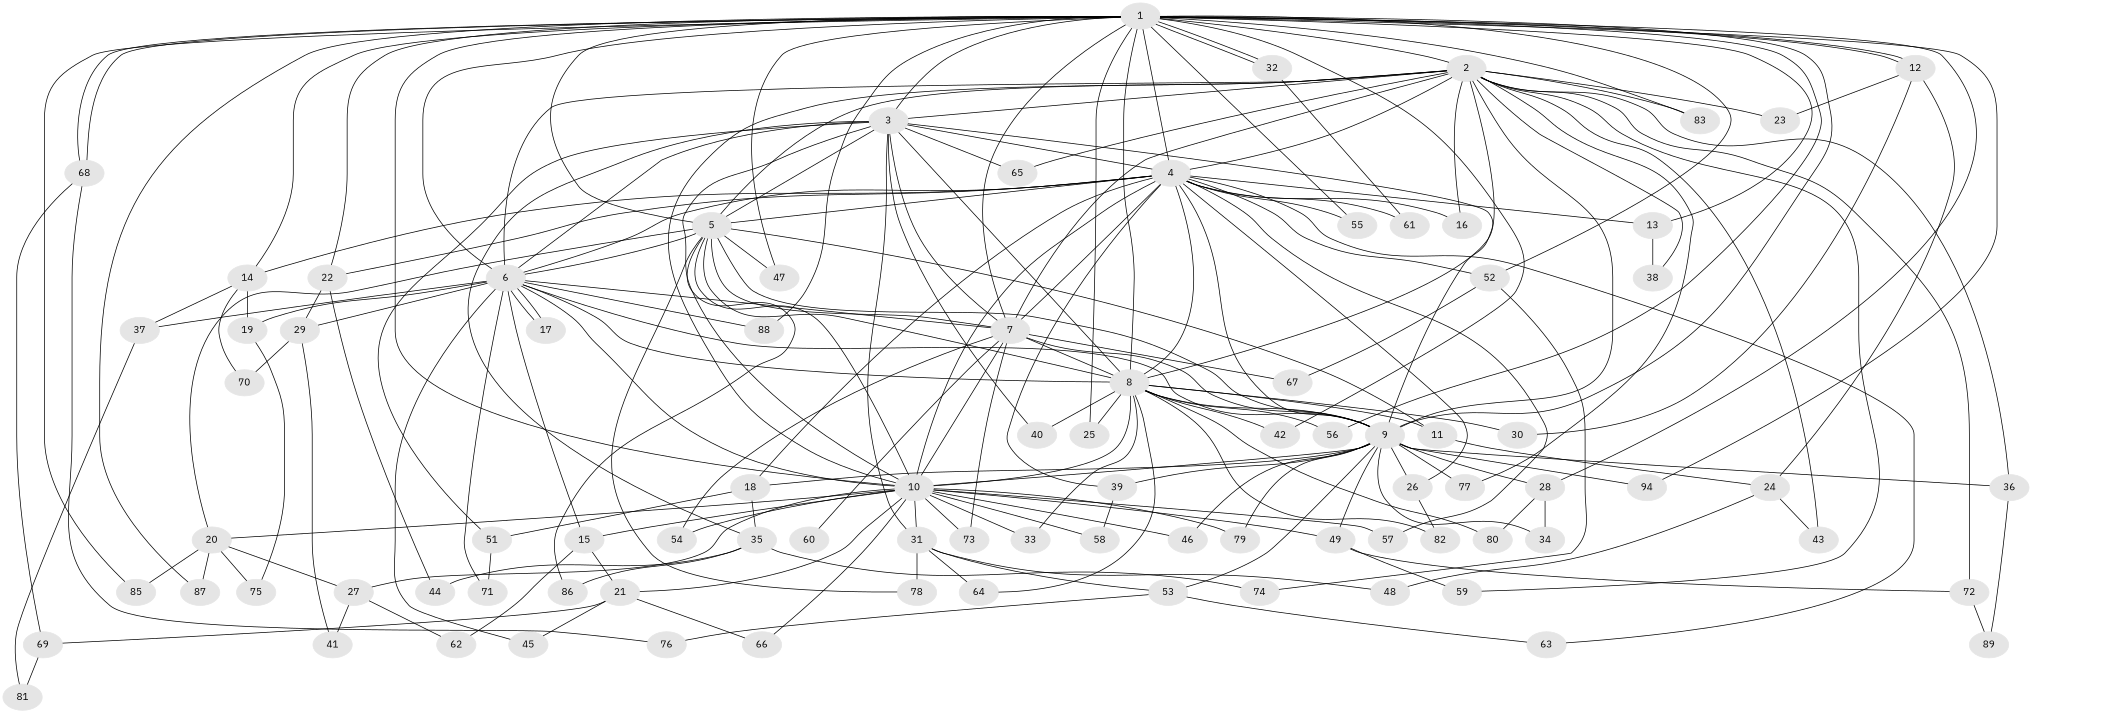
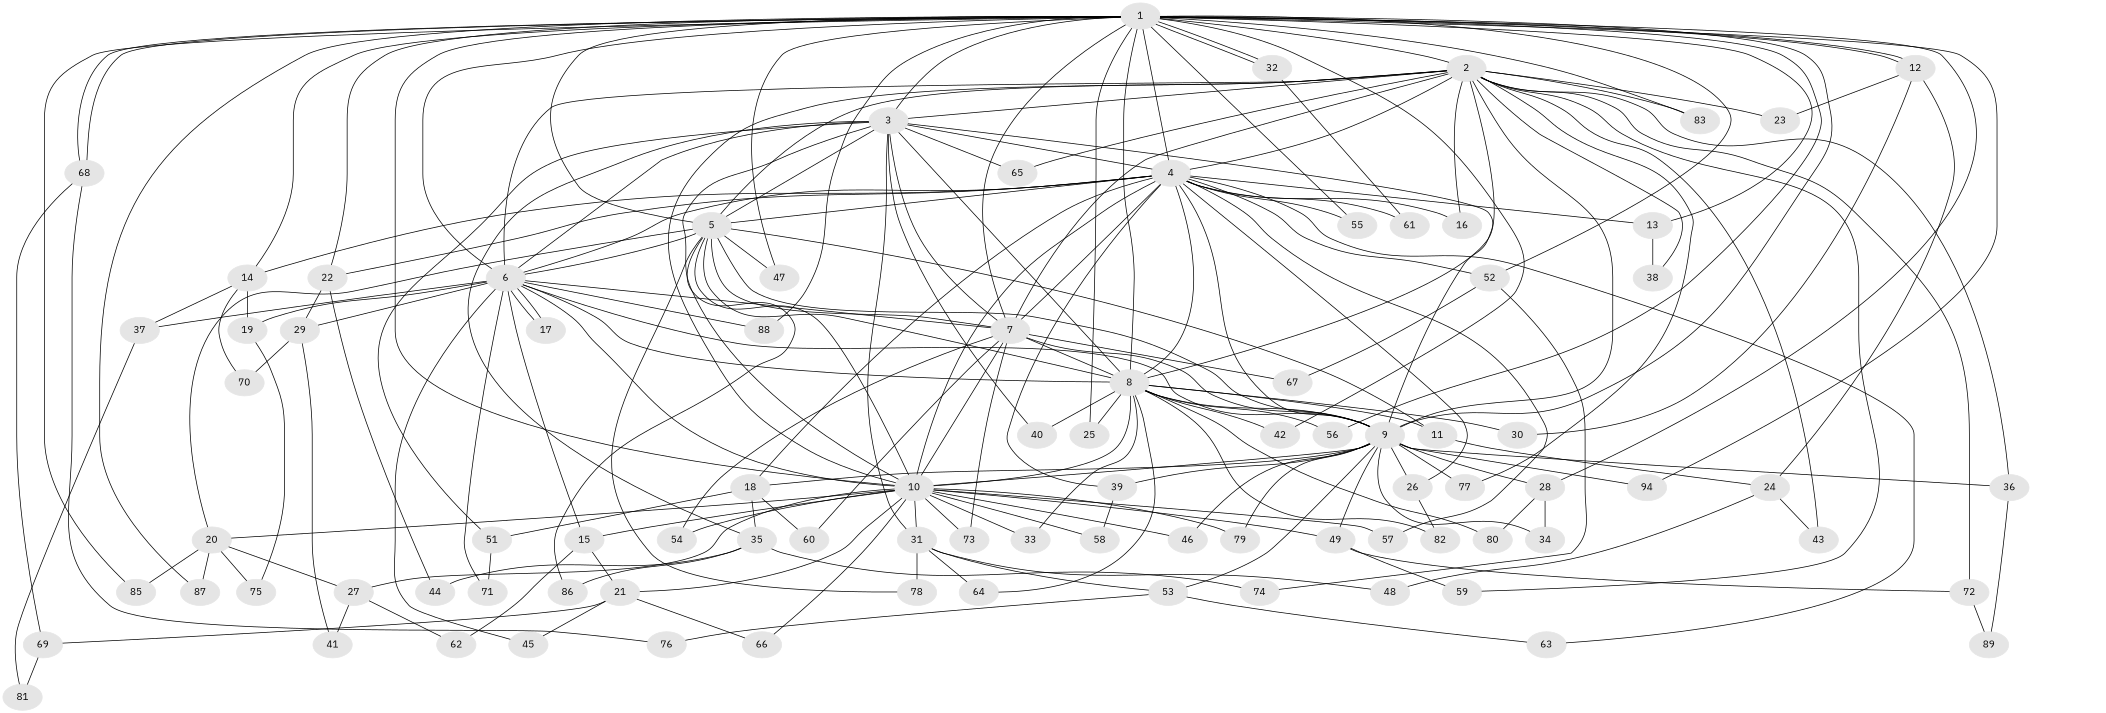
none -> (780, 514)
